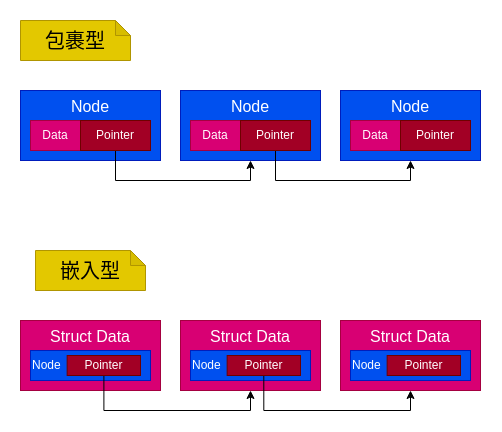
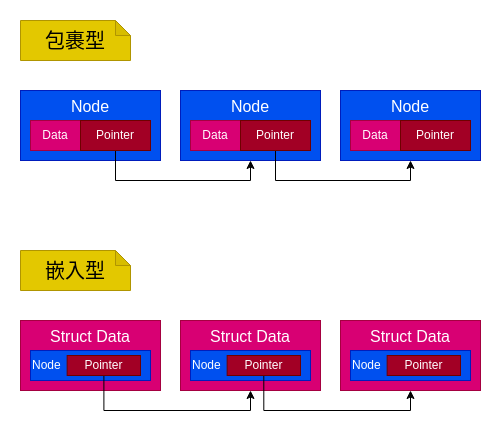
(91, 271) -> (76, 271)
